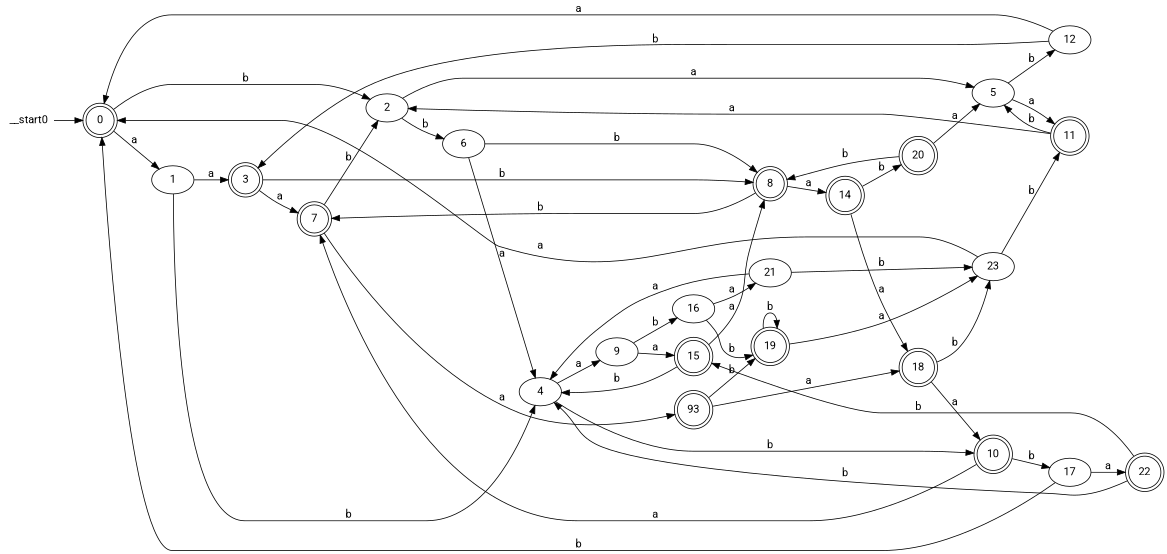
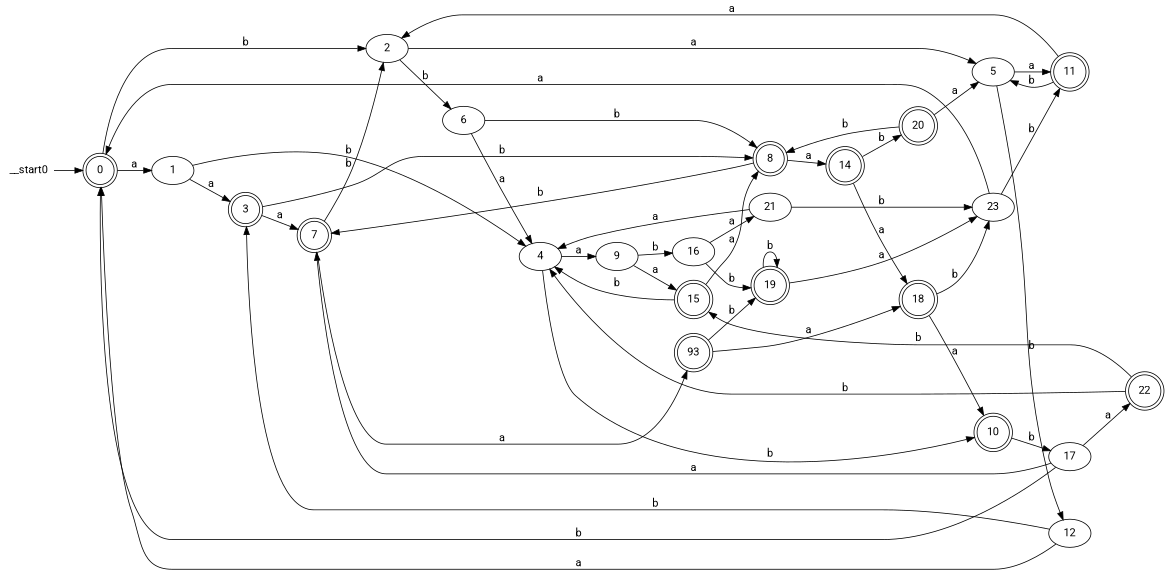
(583, 521) -> (603, 474)
